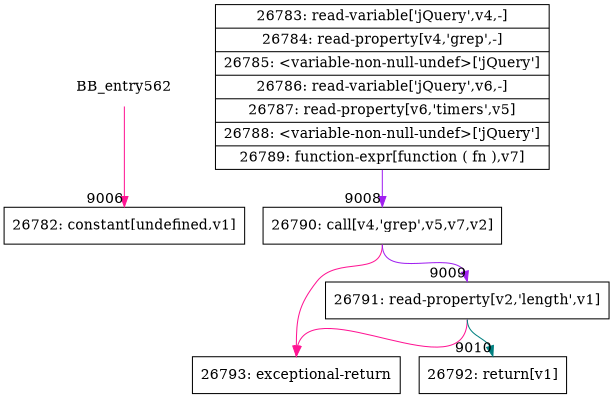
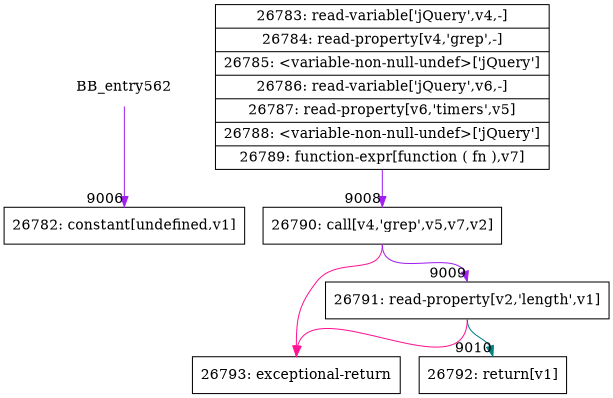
(124, 151) -> (124, 151)
